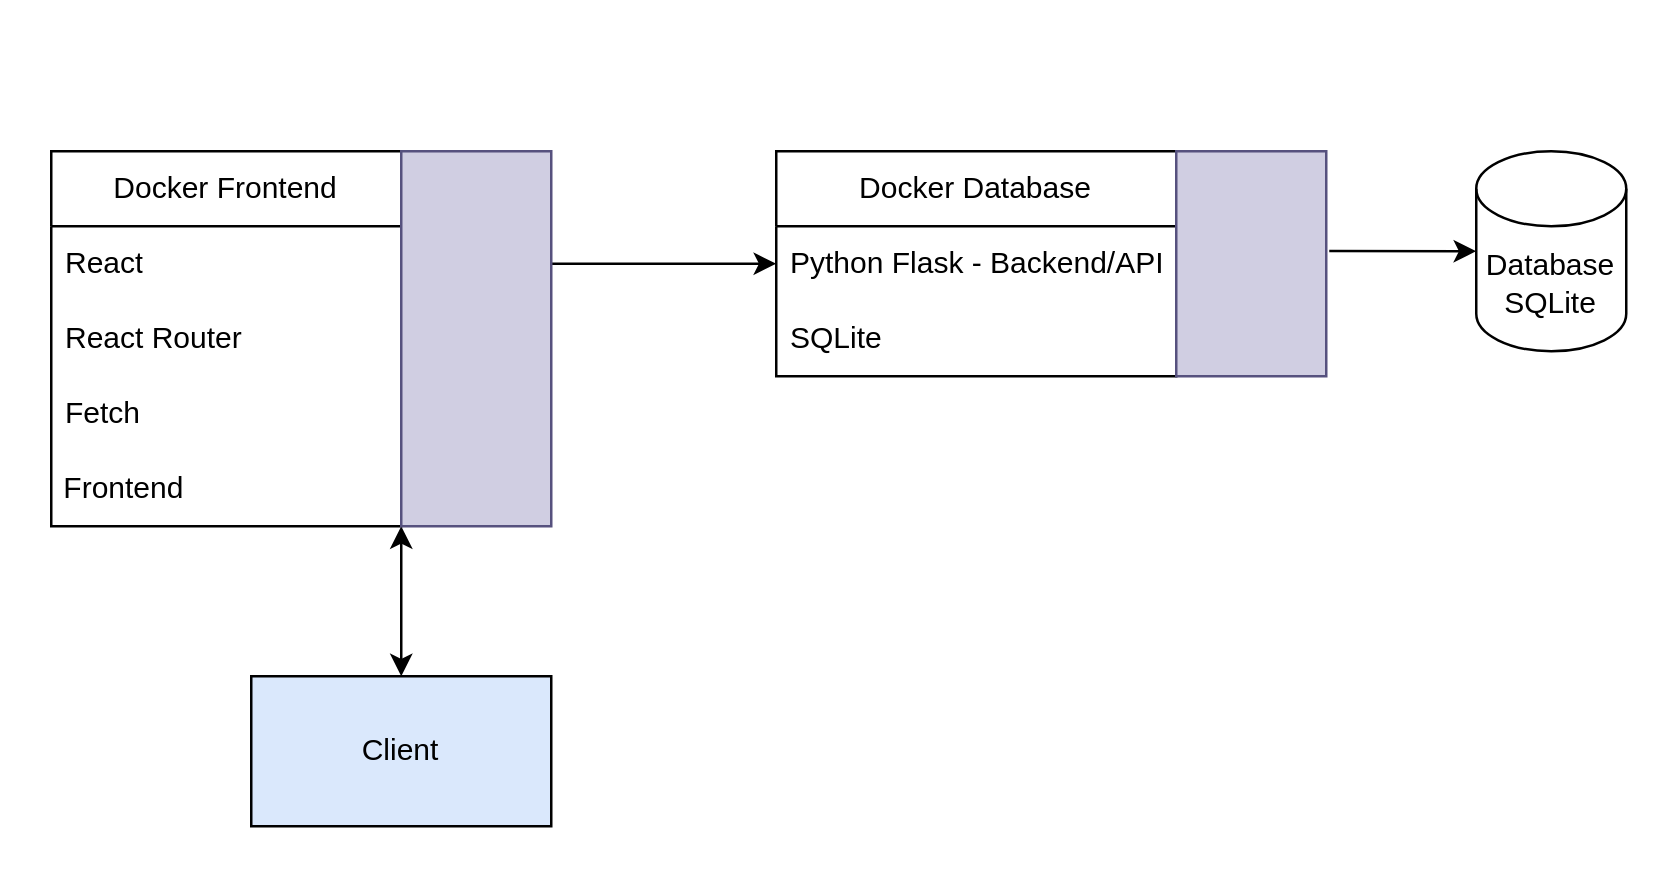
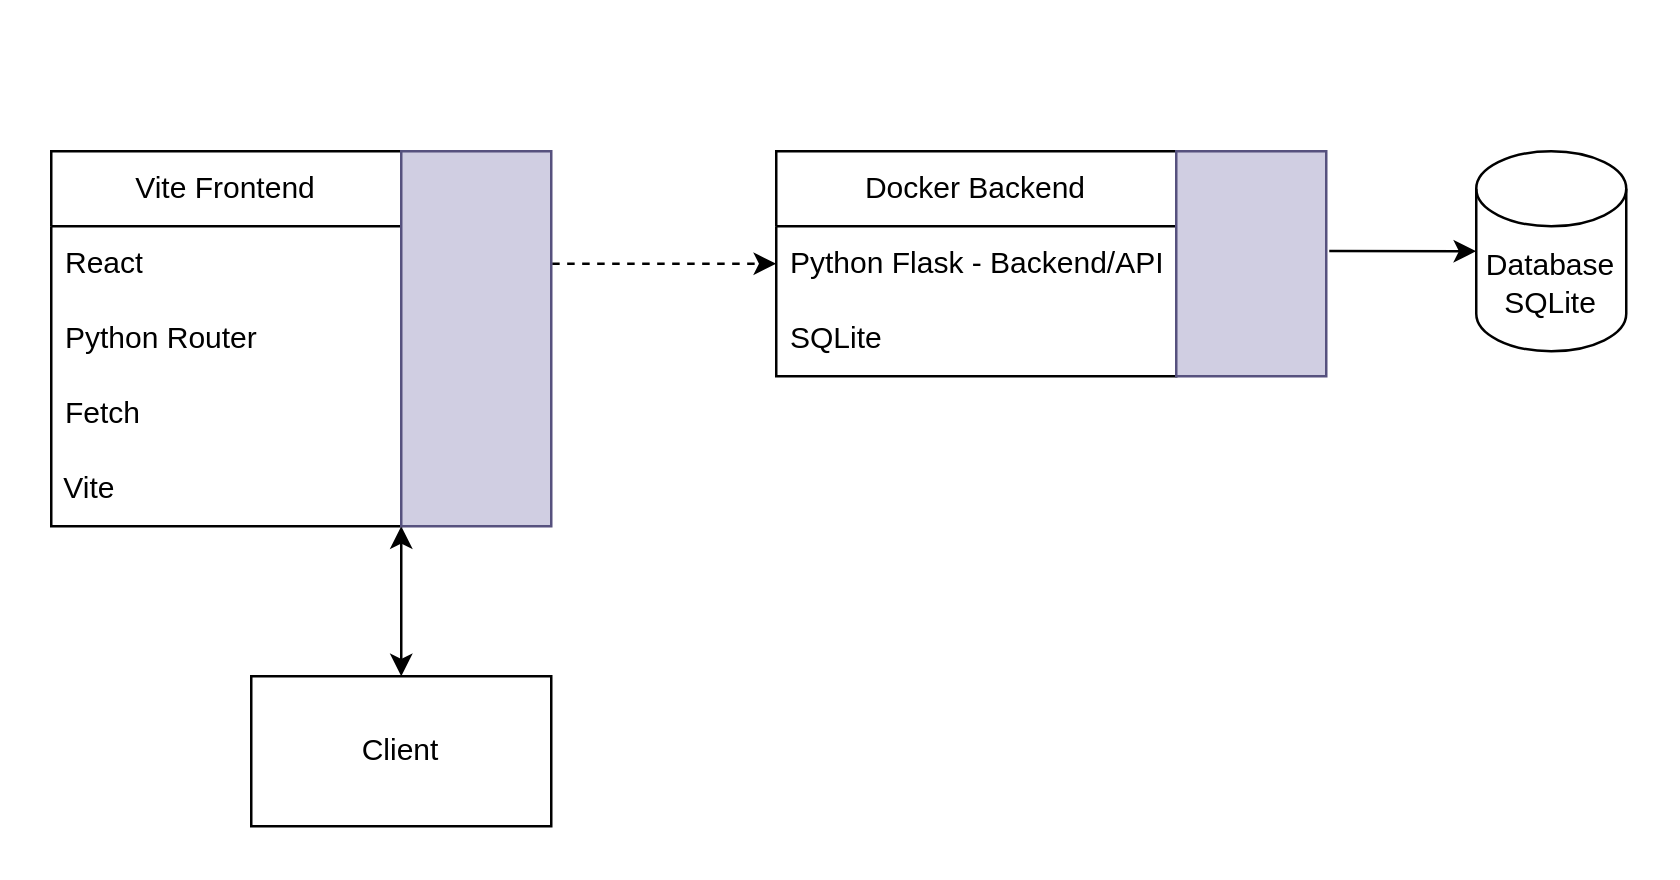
(226, 189) -> (226, 189)
(976, 189) -> (976, 189)
(658, 264) -> (658, 264)
(163, 339) -> (172, 339)
(123, 489) -> (86, 489)
(401, 751) -> (401, 751)
